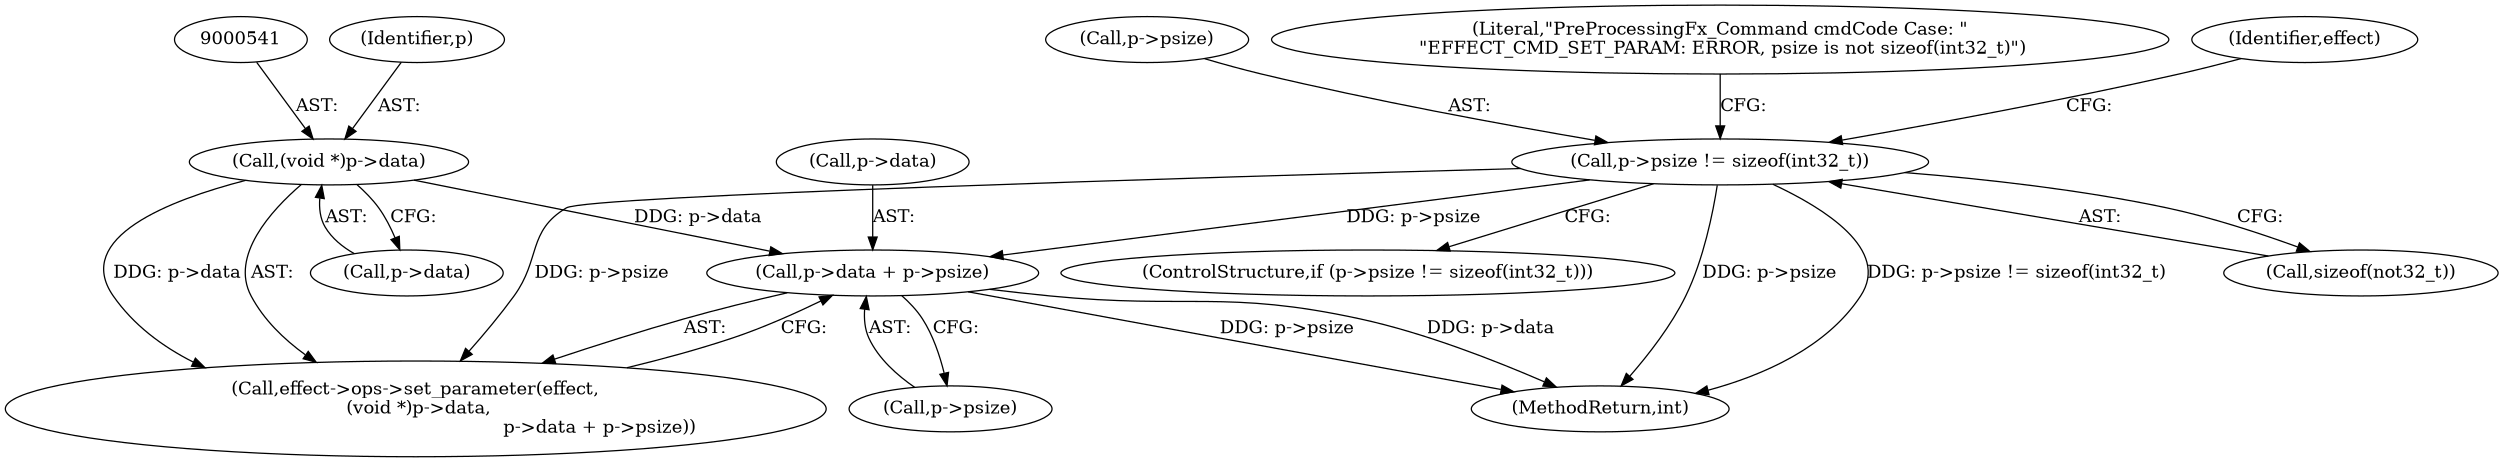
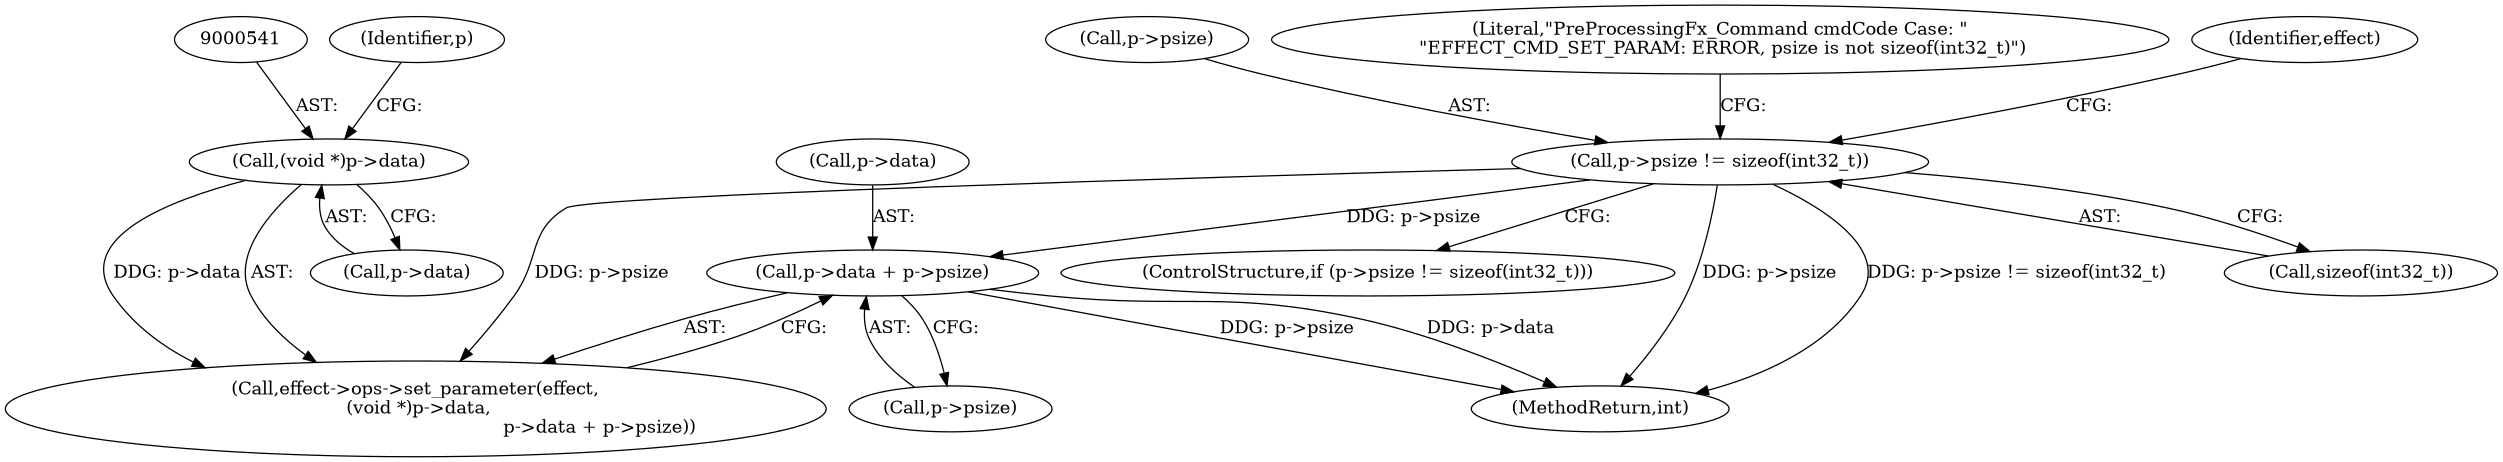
(402, 106) -> (402, 106)
(592, 216) -> none
(2361, 273) -> (2361, 273)
